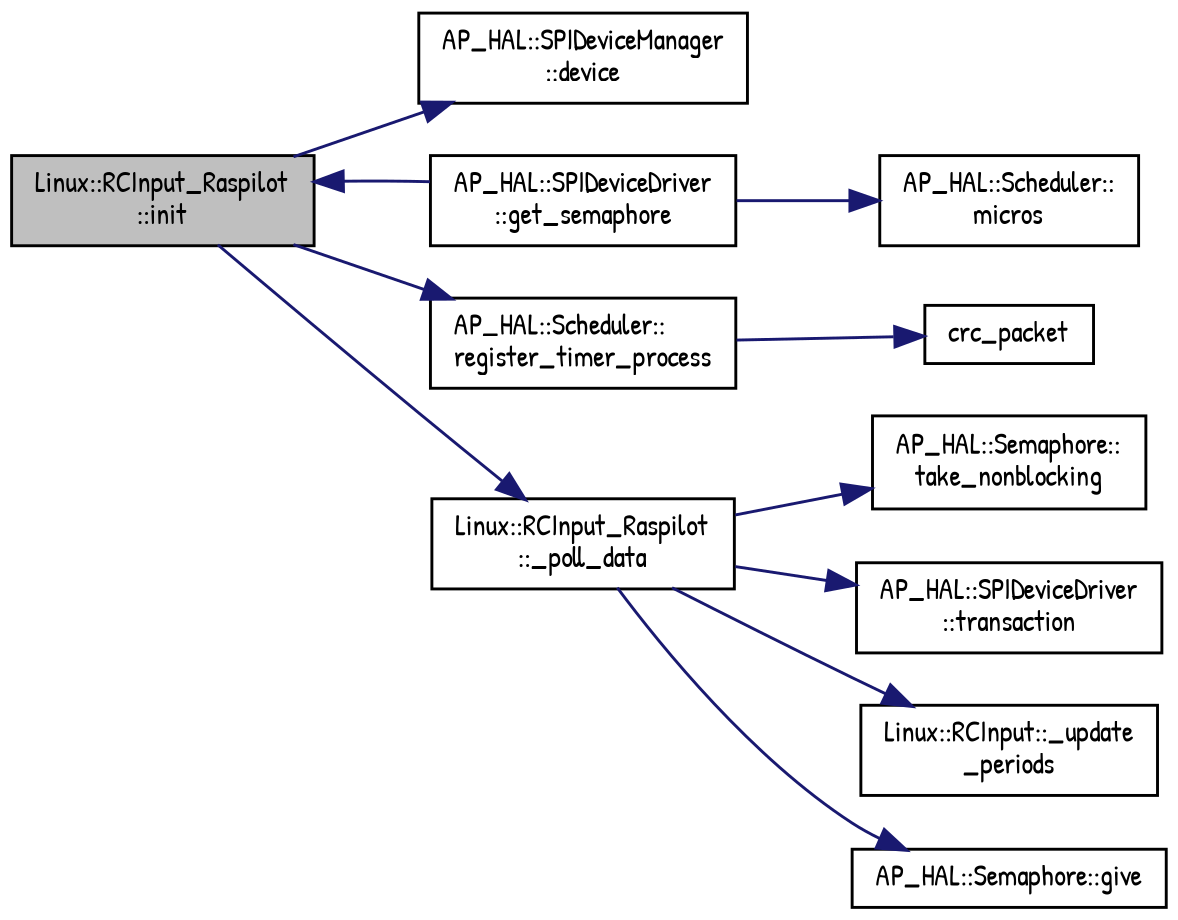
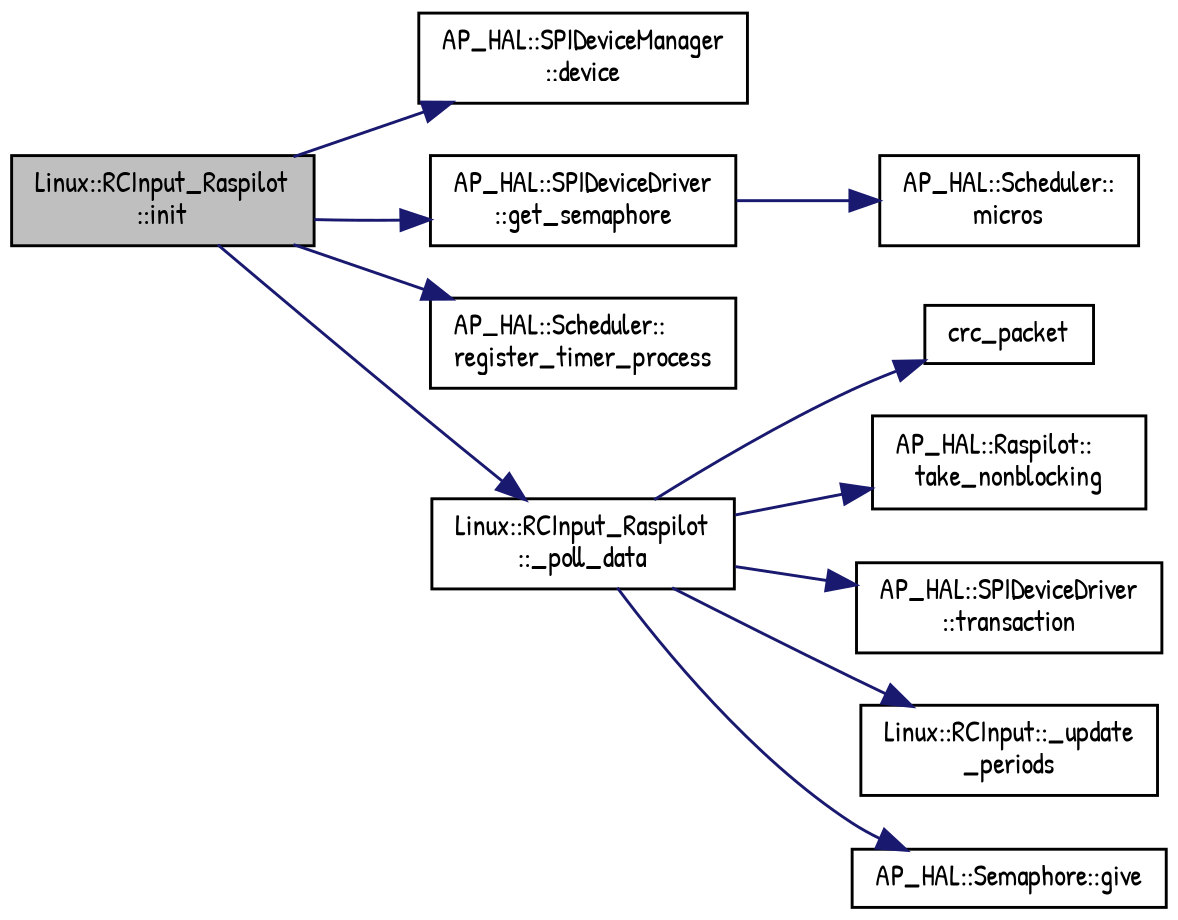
(387, 181) -> (357, 220)
(815, 338) -> (772, 430)
(1009, 462) -> (1009, 462)
